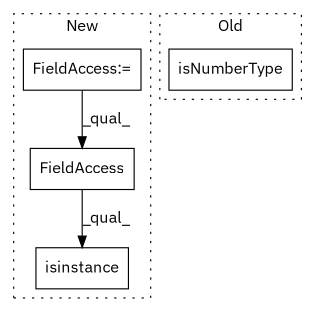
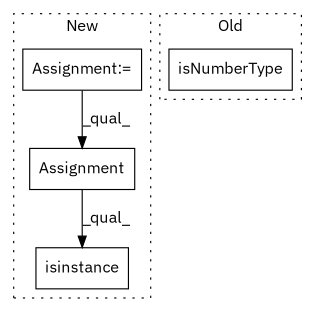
(82, 70) -> (82, 70)
(82, 169) -> (82, 169)
